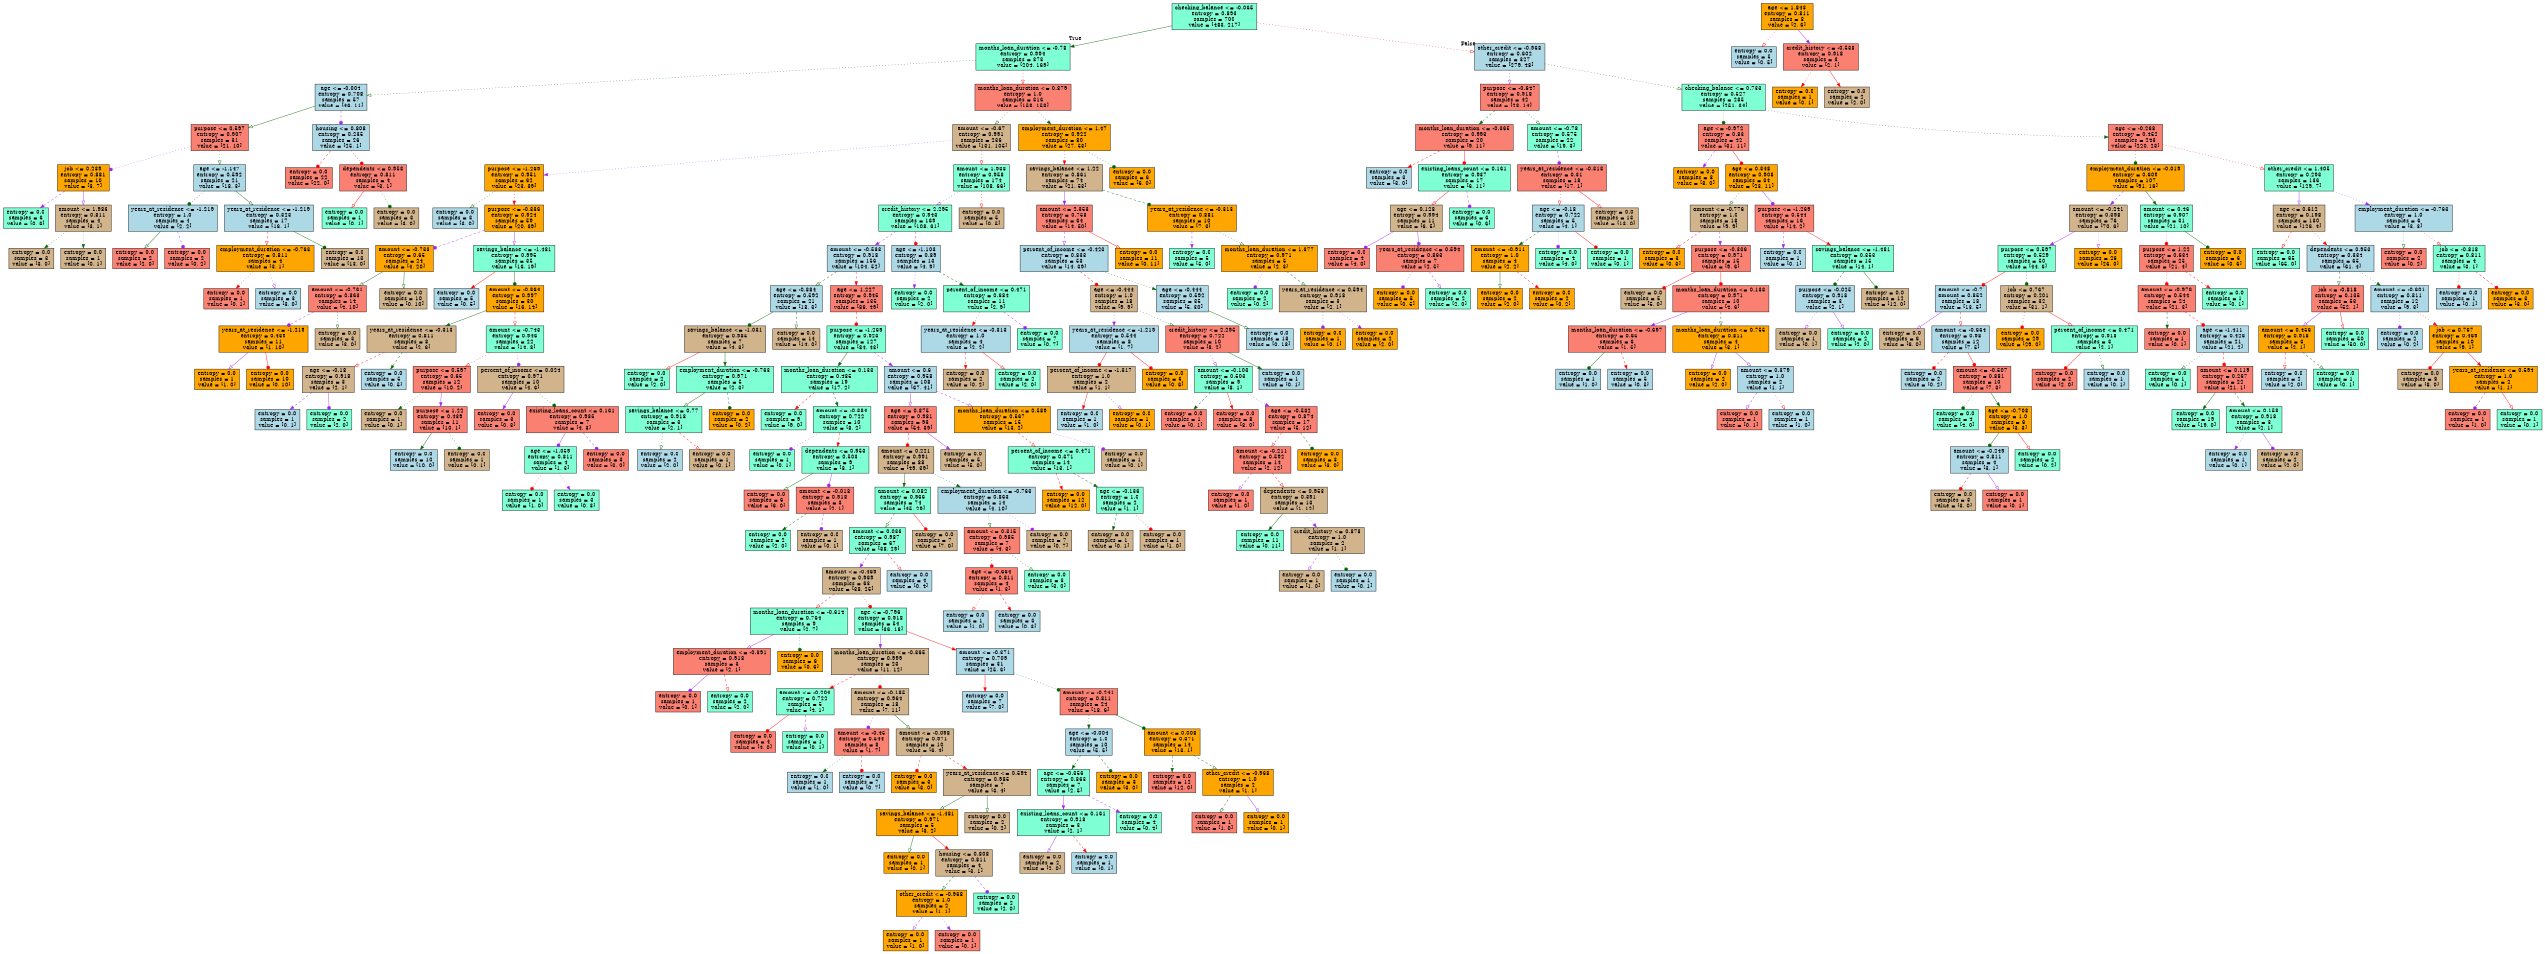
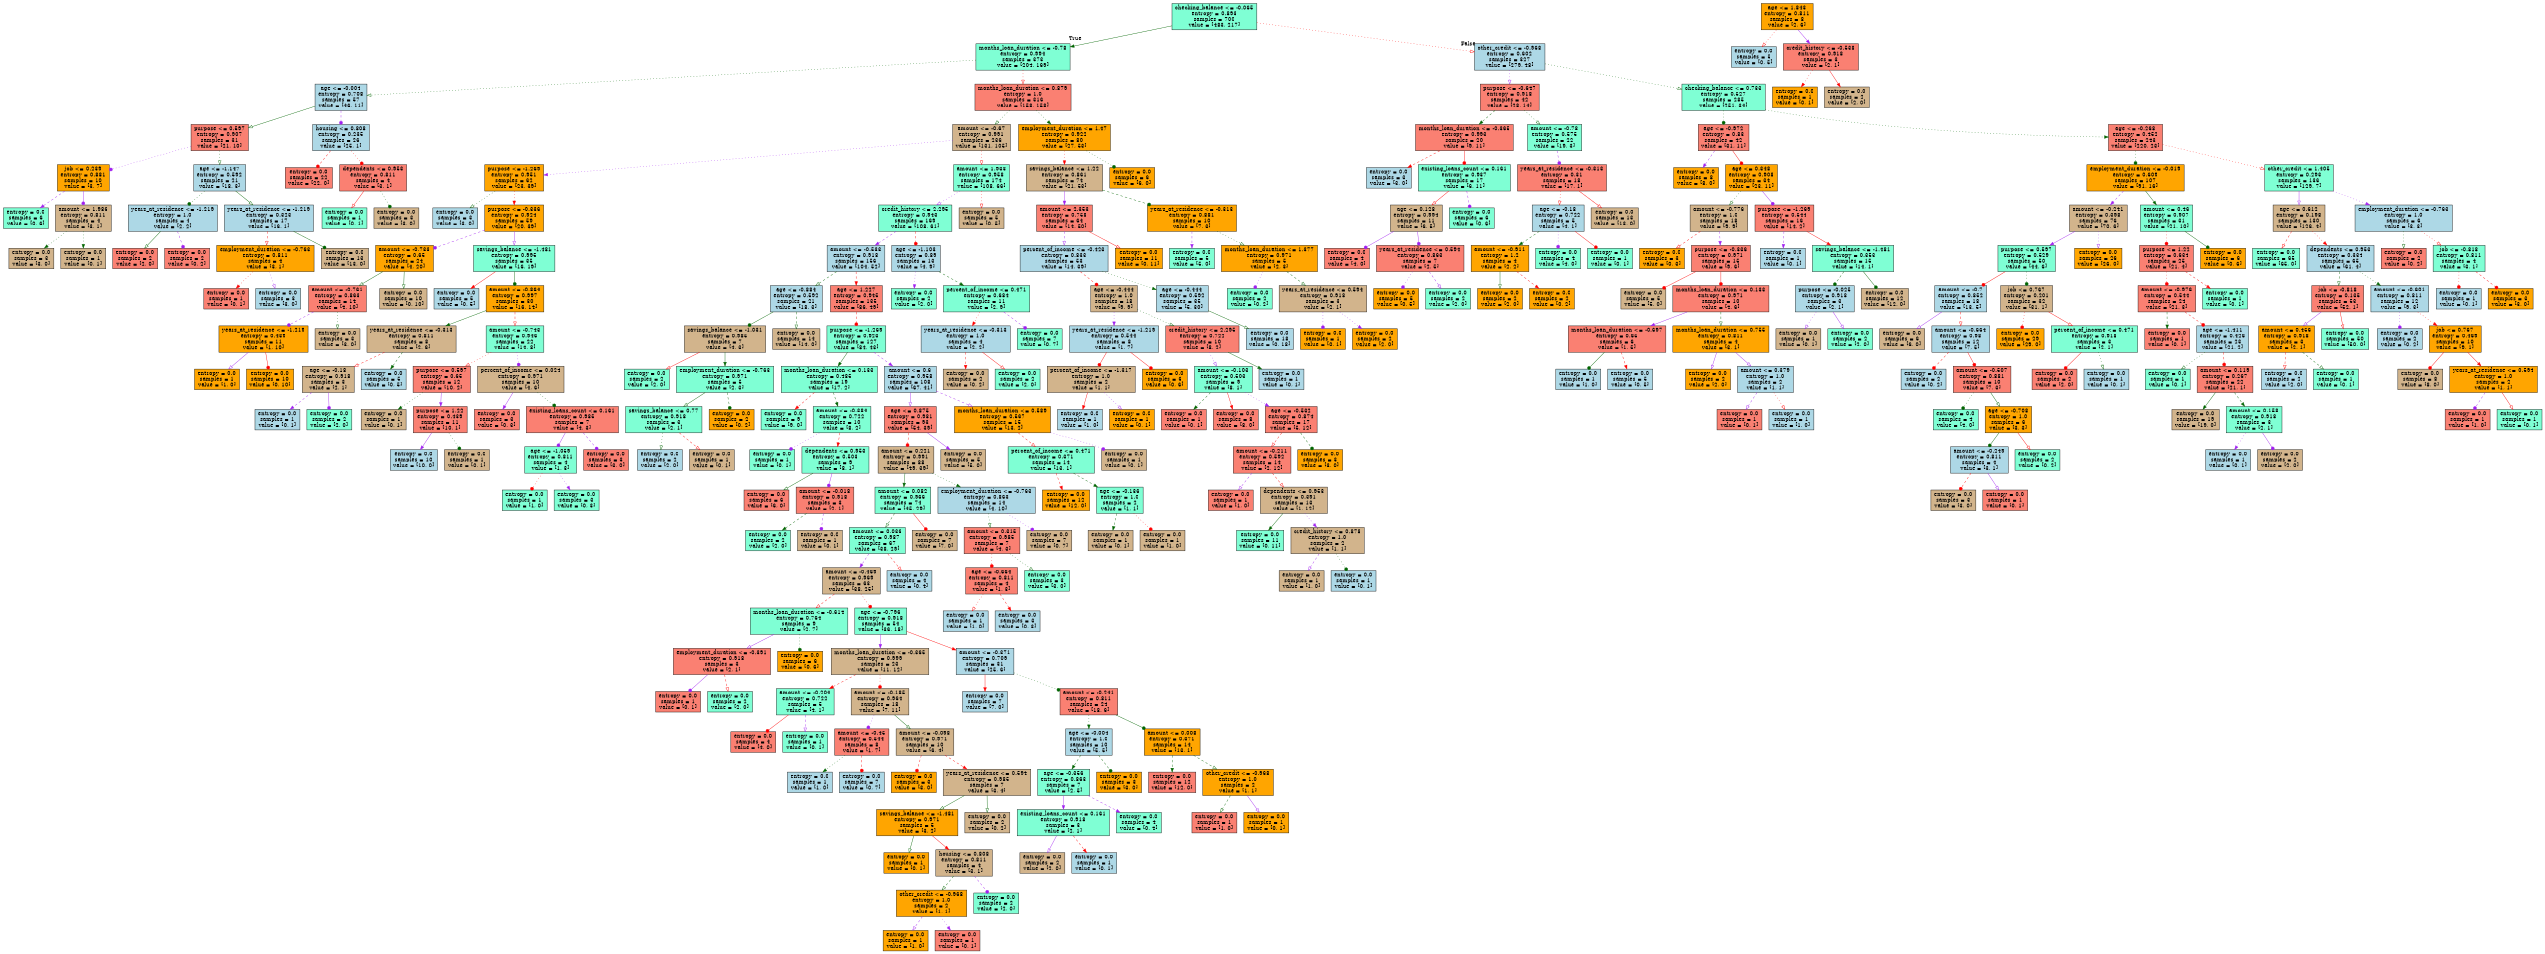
(83, 196) -> (83, 196)
(1500, 258) -> (1500, 258)
(1961, 299) -> (1961, 299)
(2223, 339) -> (2223, 339)
(1994, 398) -> (1994, 398)
(2196, 420) -> (2196, 420)
(427, 440) -> (427, 440)
